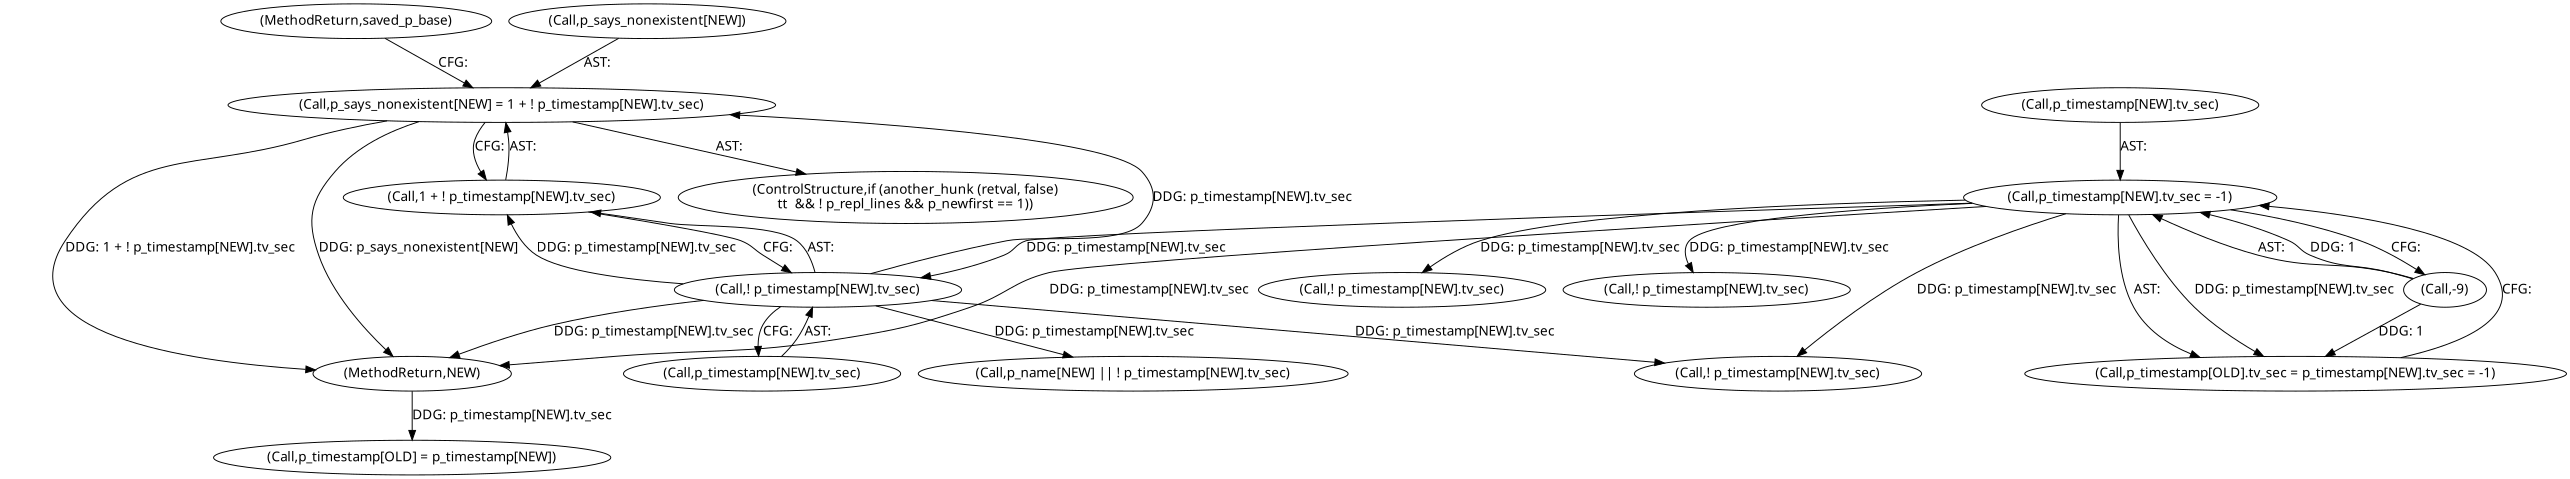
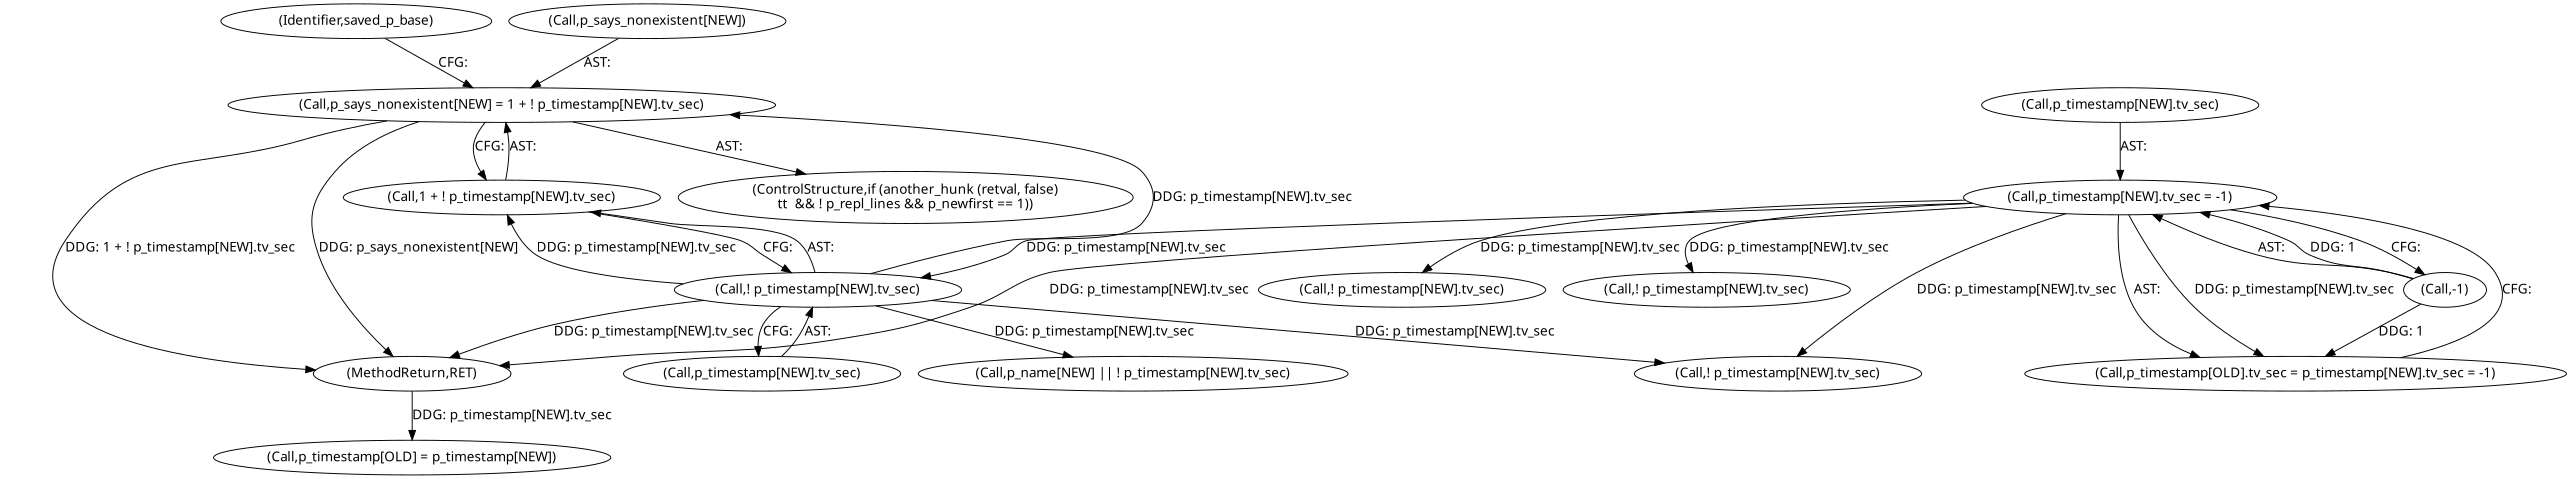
(356, 21) -> (356, 21)
(2445, 290) -> (2445, 290)
(412, 374) -> (412, 374)
